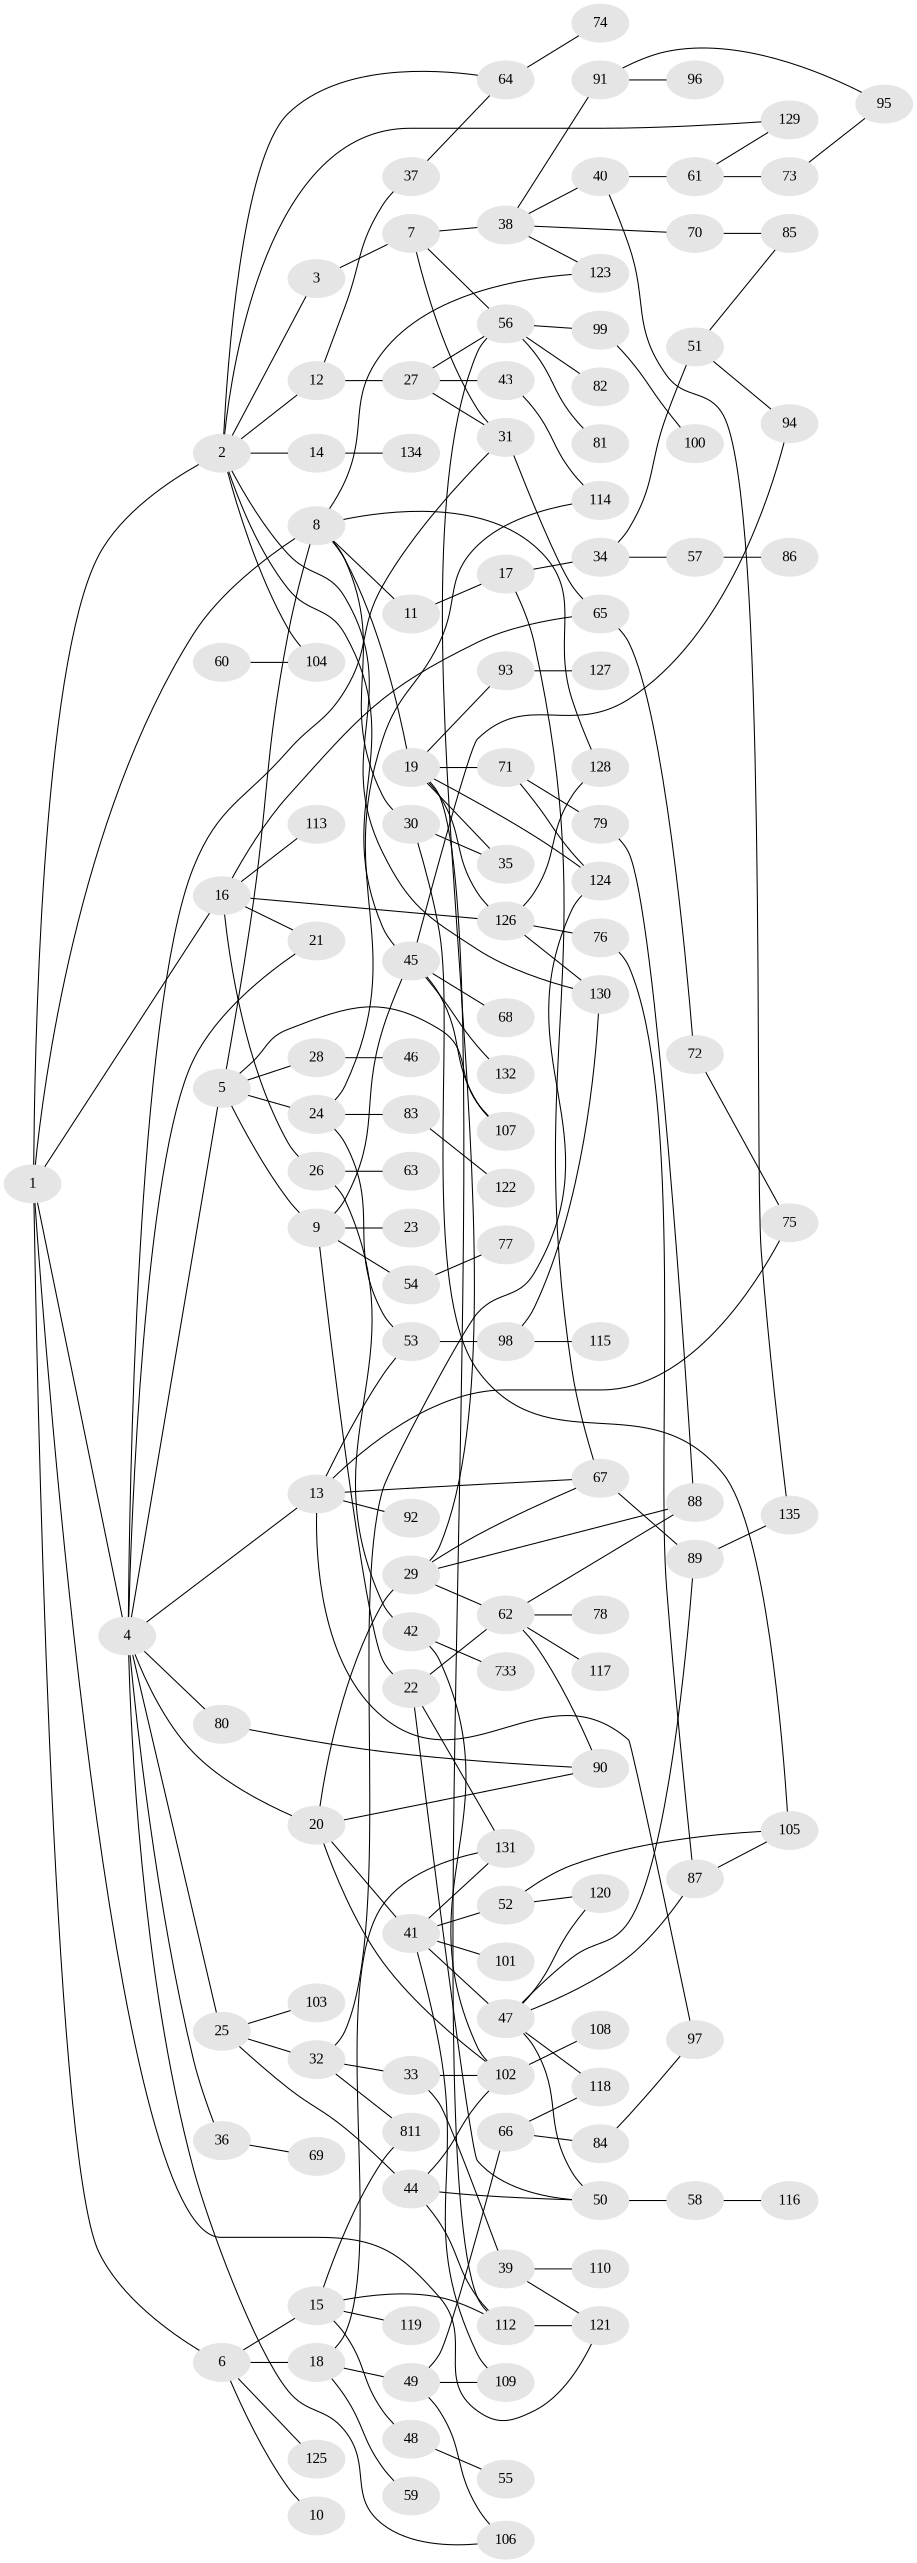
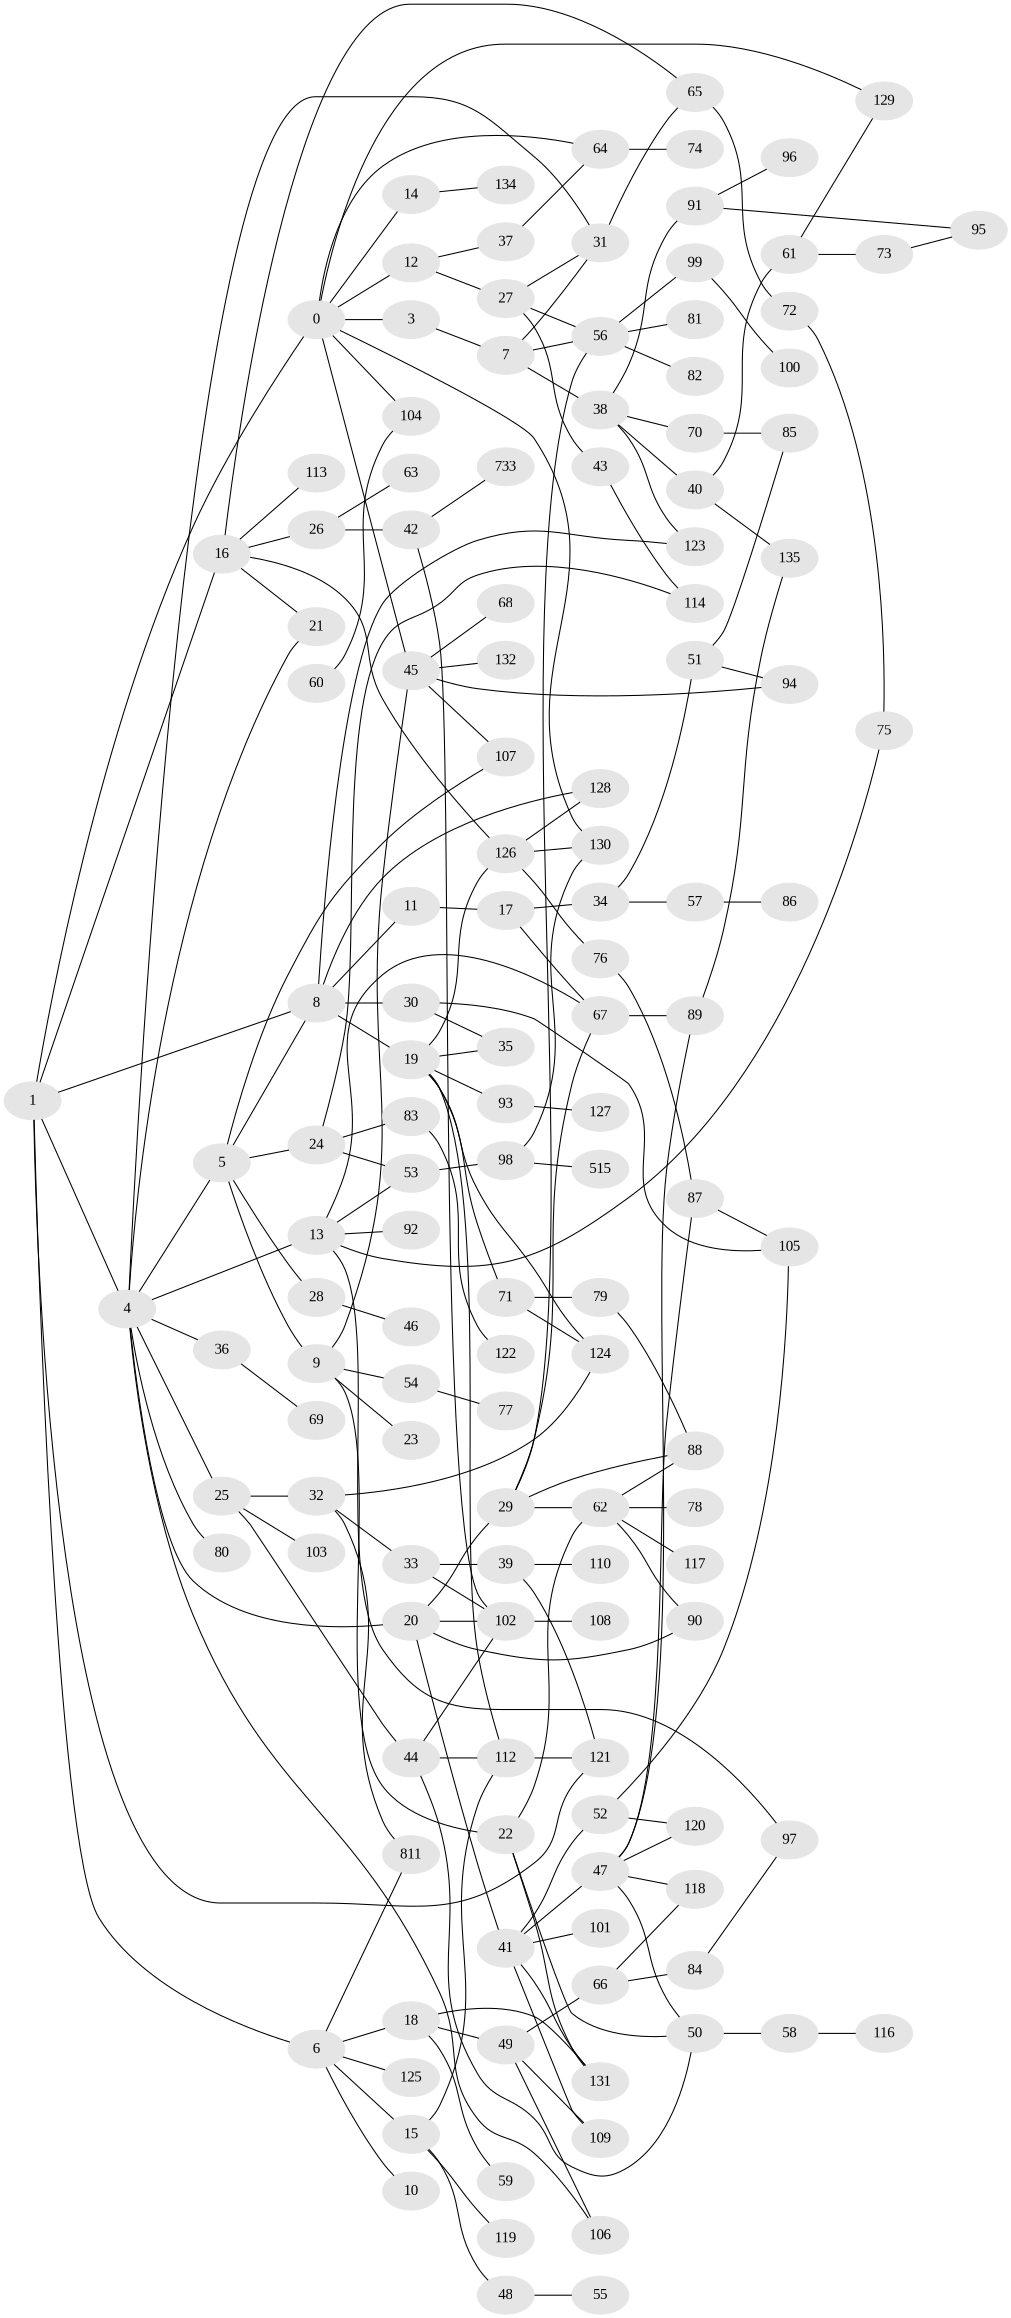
(222, 453) -> (316, 320)
(600, 1342) -> (600, 1169)
(410, 1755) -> none
(353, 2214) -> (364, 1952)
